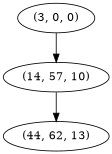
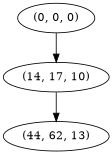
(56, 18) -> (56, 18)
(56, 77) -> (56, 77)
